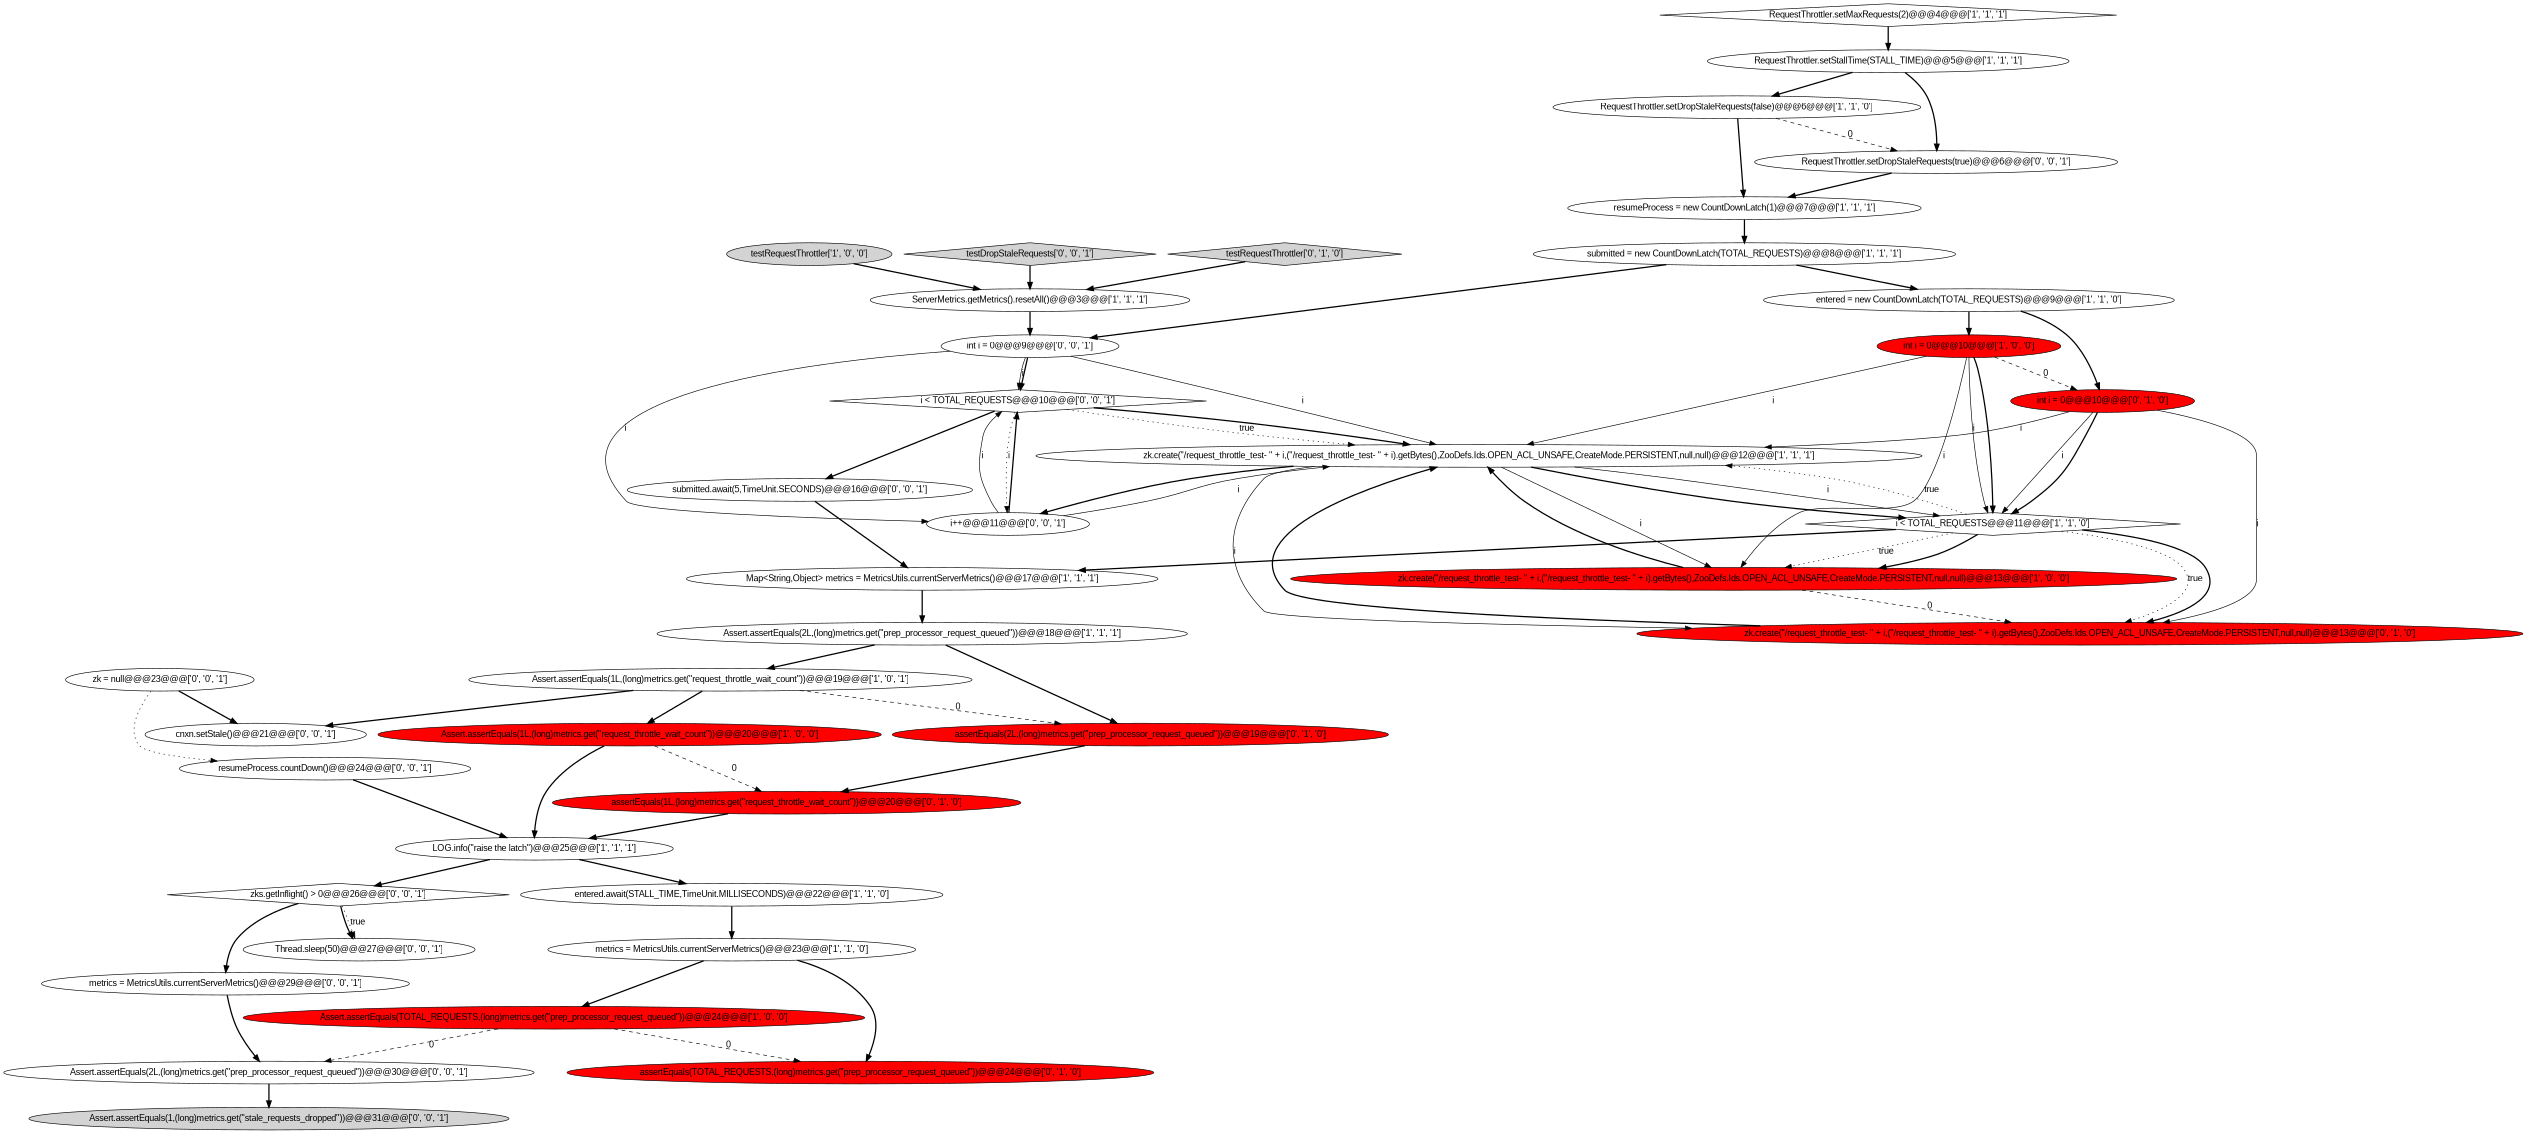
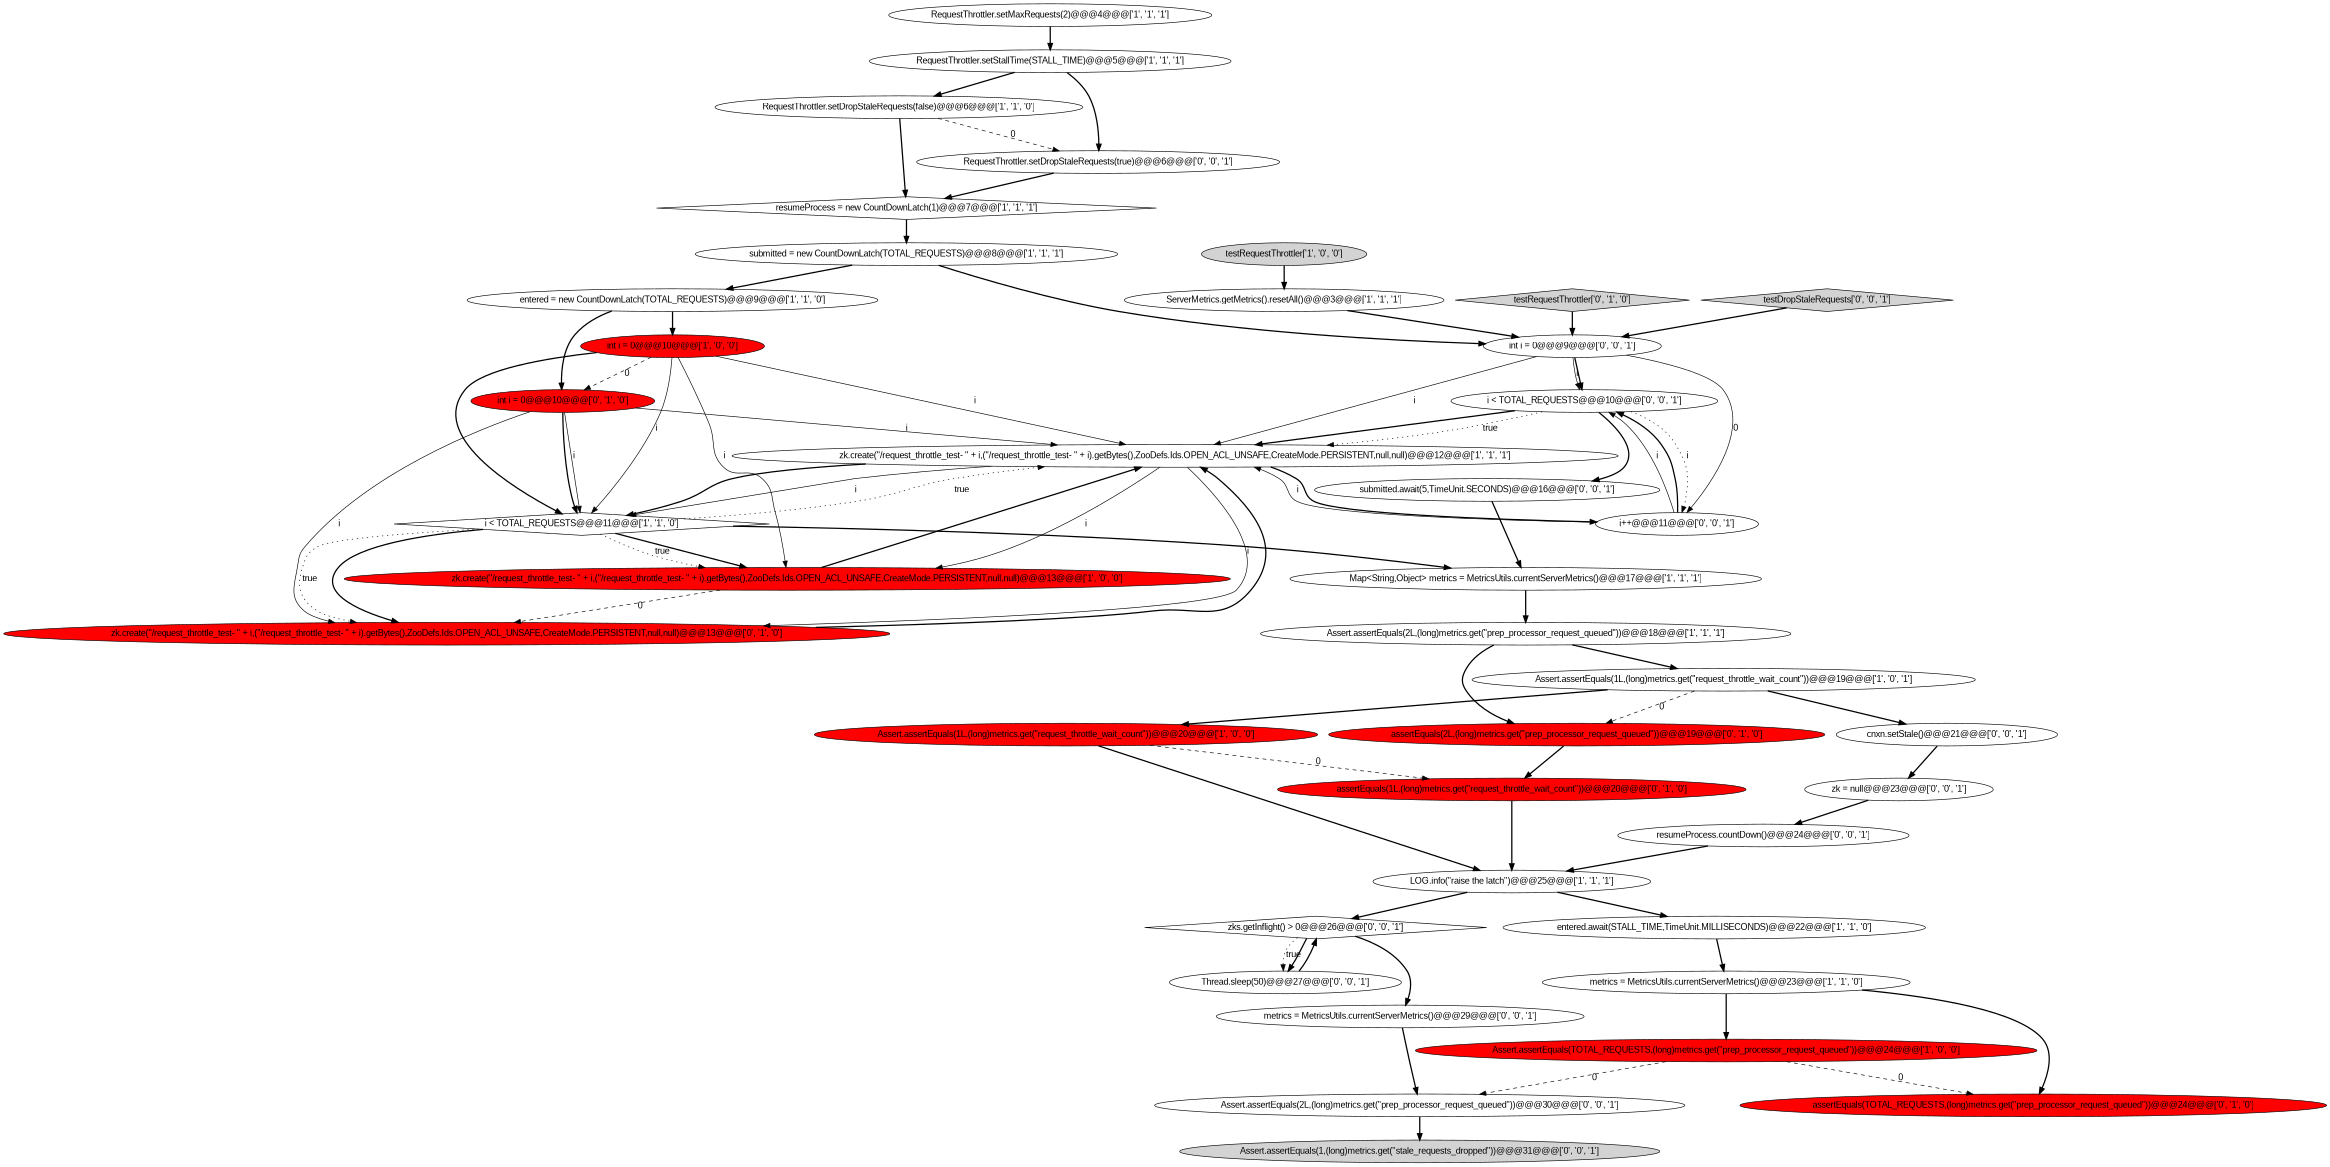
(1888, 15) -> (1050, 15)
(1744, 208) -> (906, 208)
(1030, 274) -> (1708, 322)
(1169, 275) -> (1572, 320)
(1018, 401) -> (1584, 401)
(626, 428) -> (1736, 428)
(205, 706) -> (1925, 760)
(145, 749) -> (1835, 811)
none -> (1308, 959)
